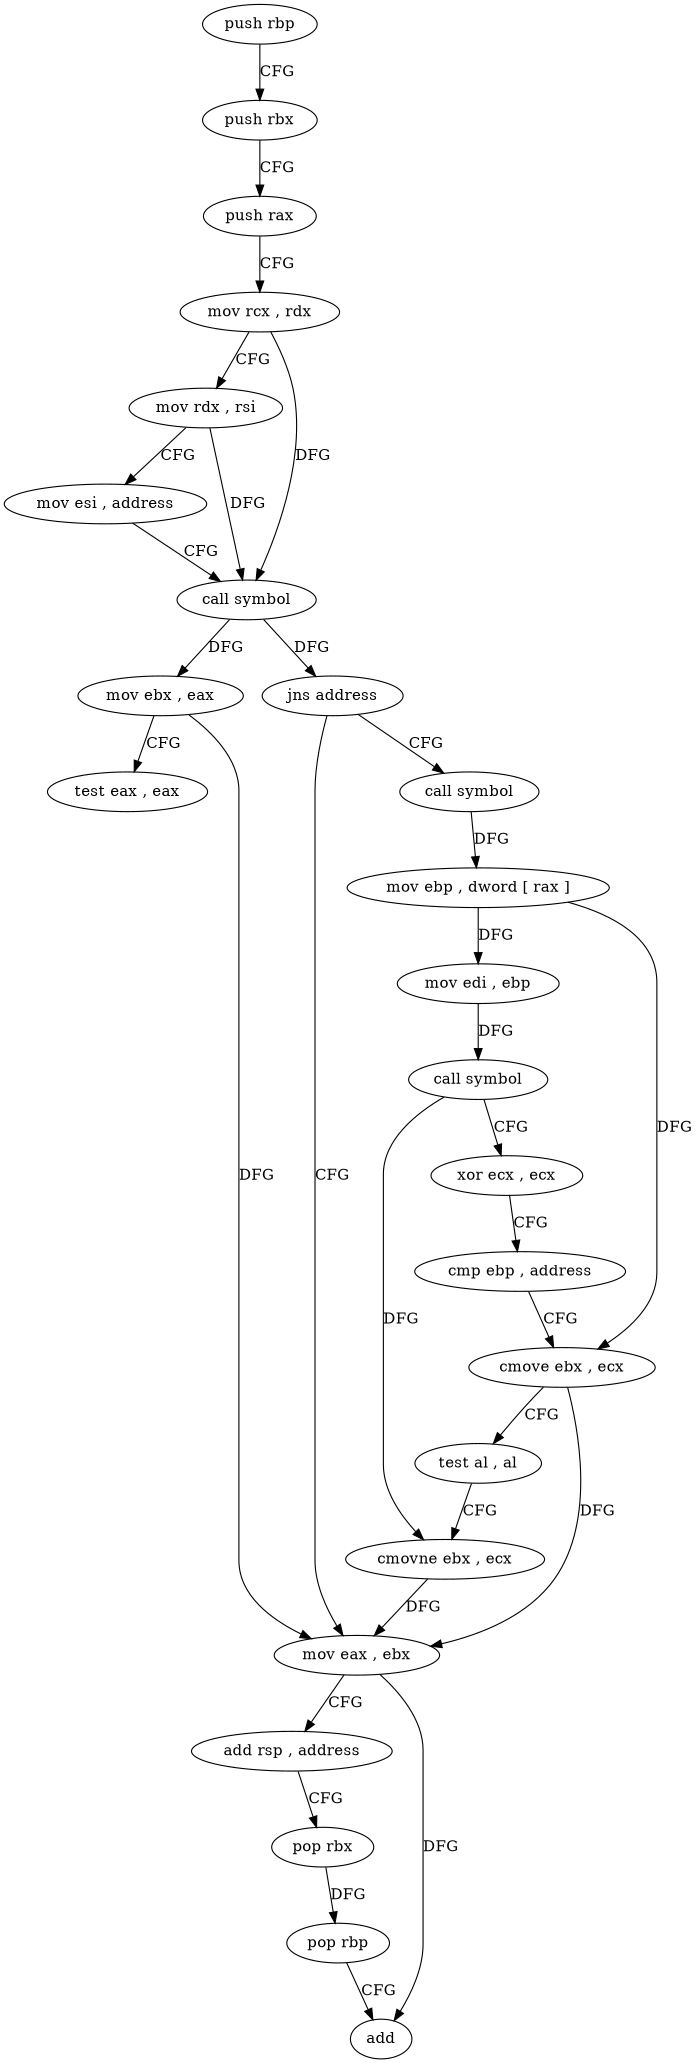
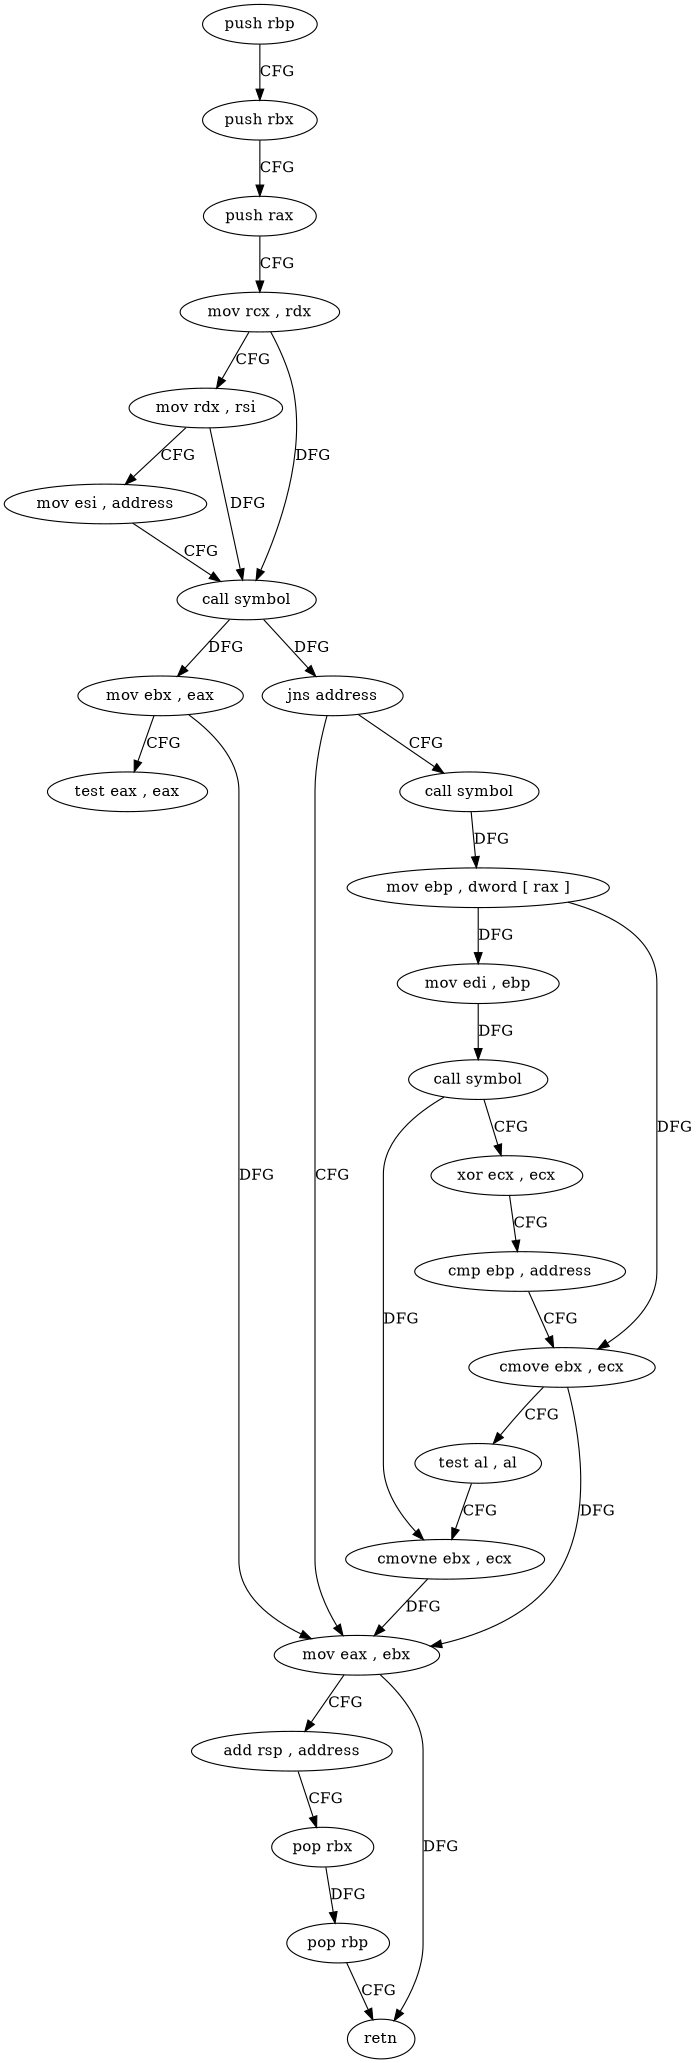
(381, 2039) -> (381, 2039)
